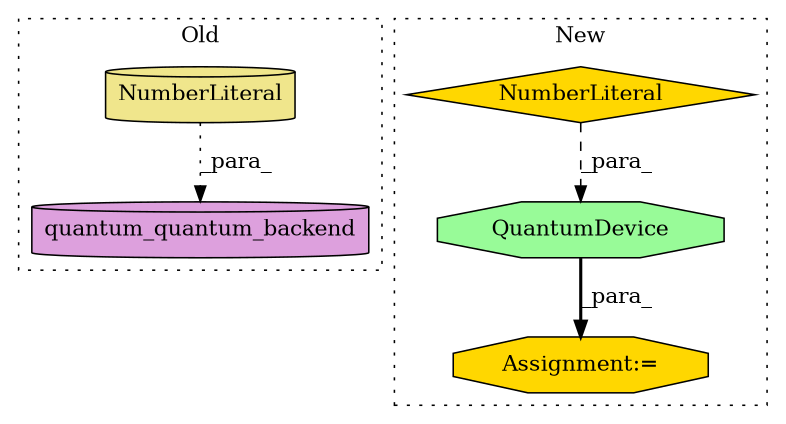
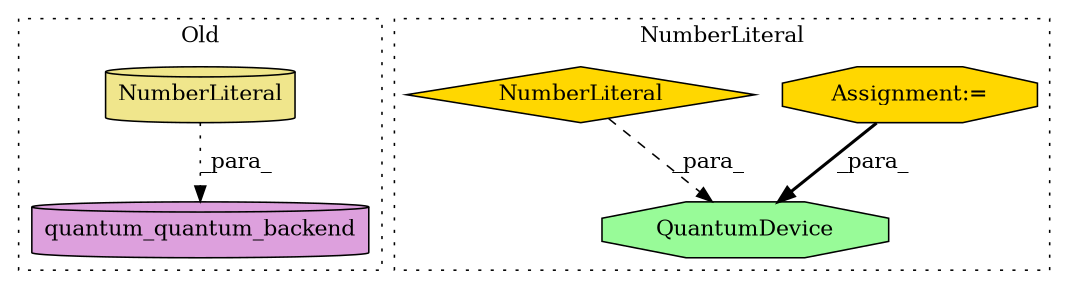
(581, 36) -> (722, 36)
(581, 290) -> (834, 157)
